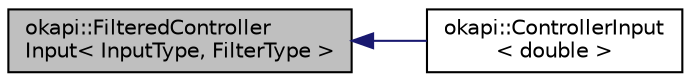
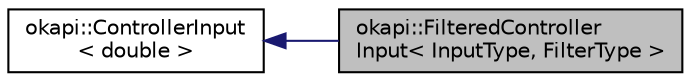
(400, 41) -> (312, 41)
